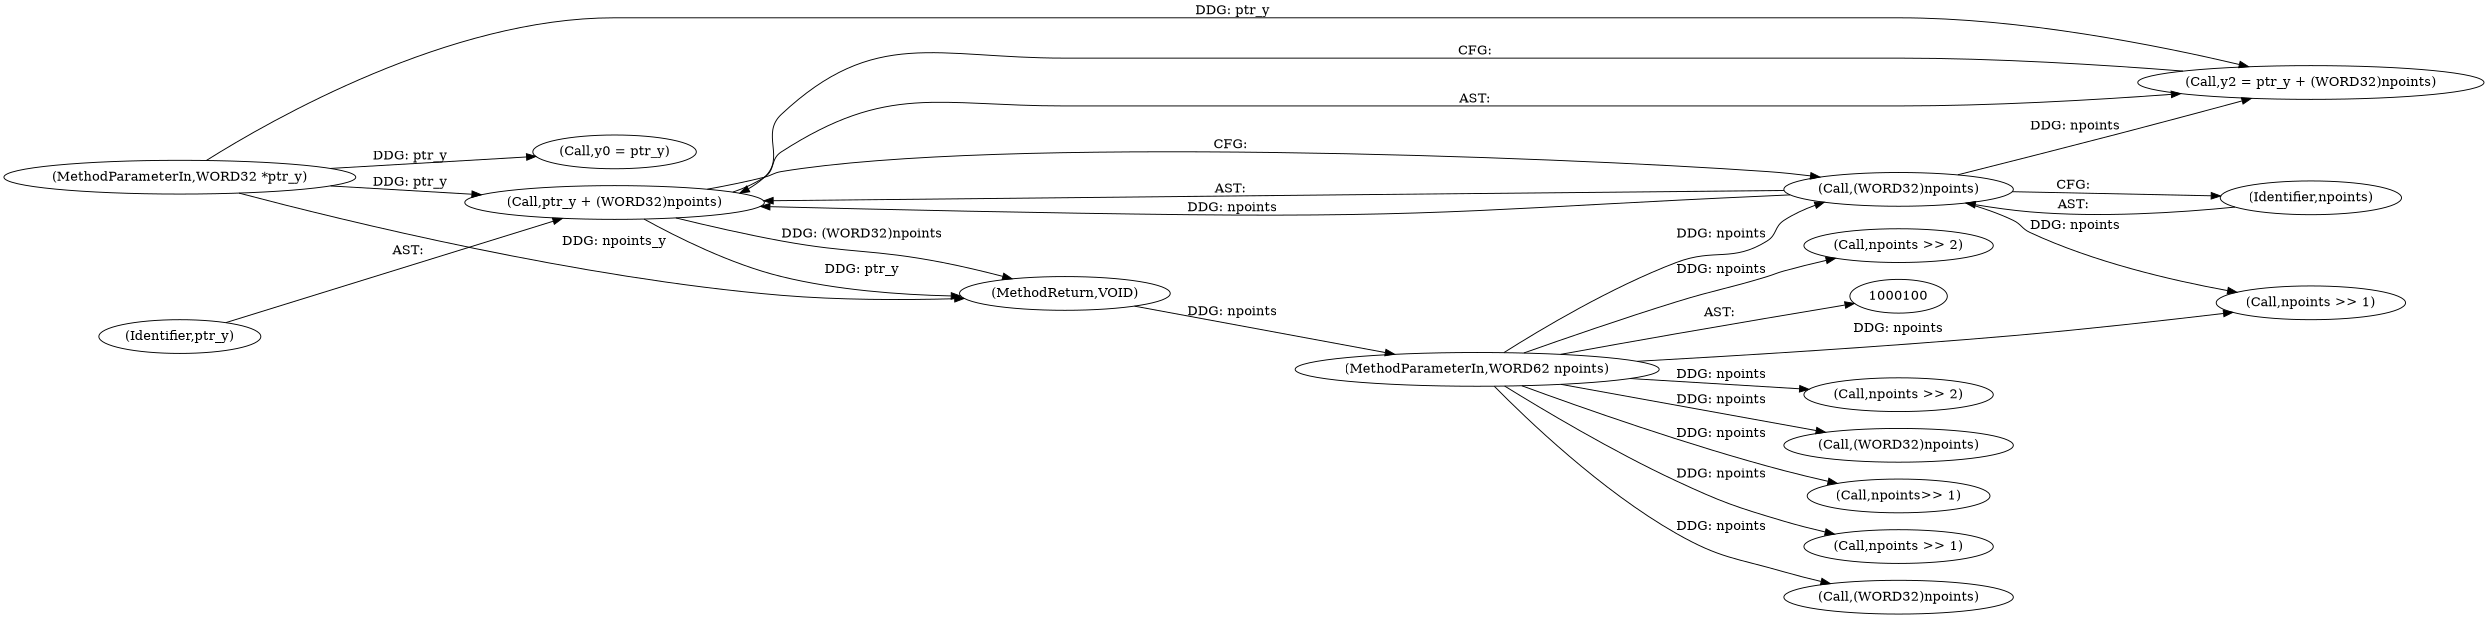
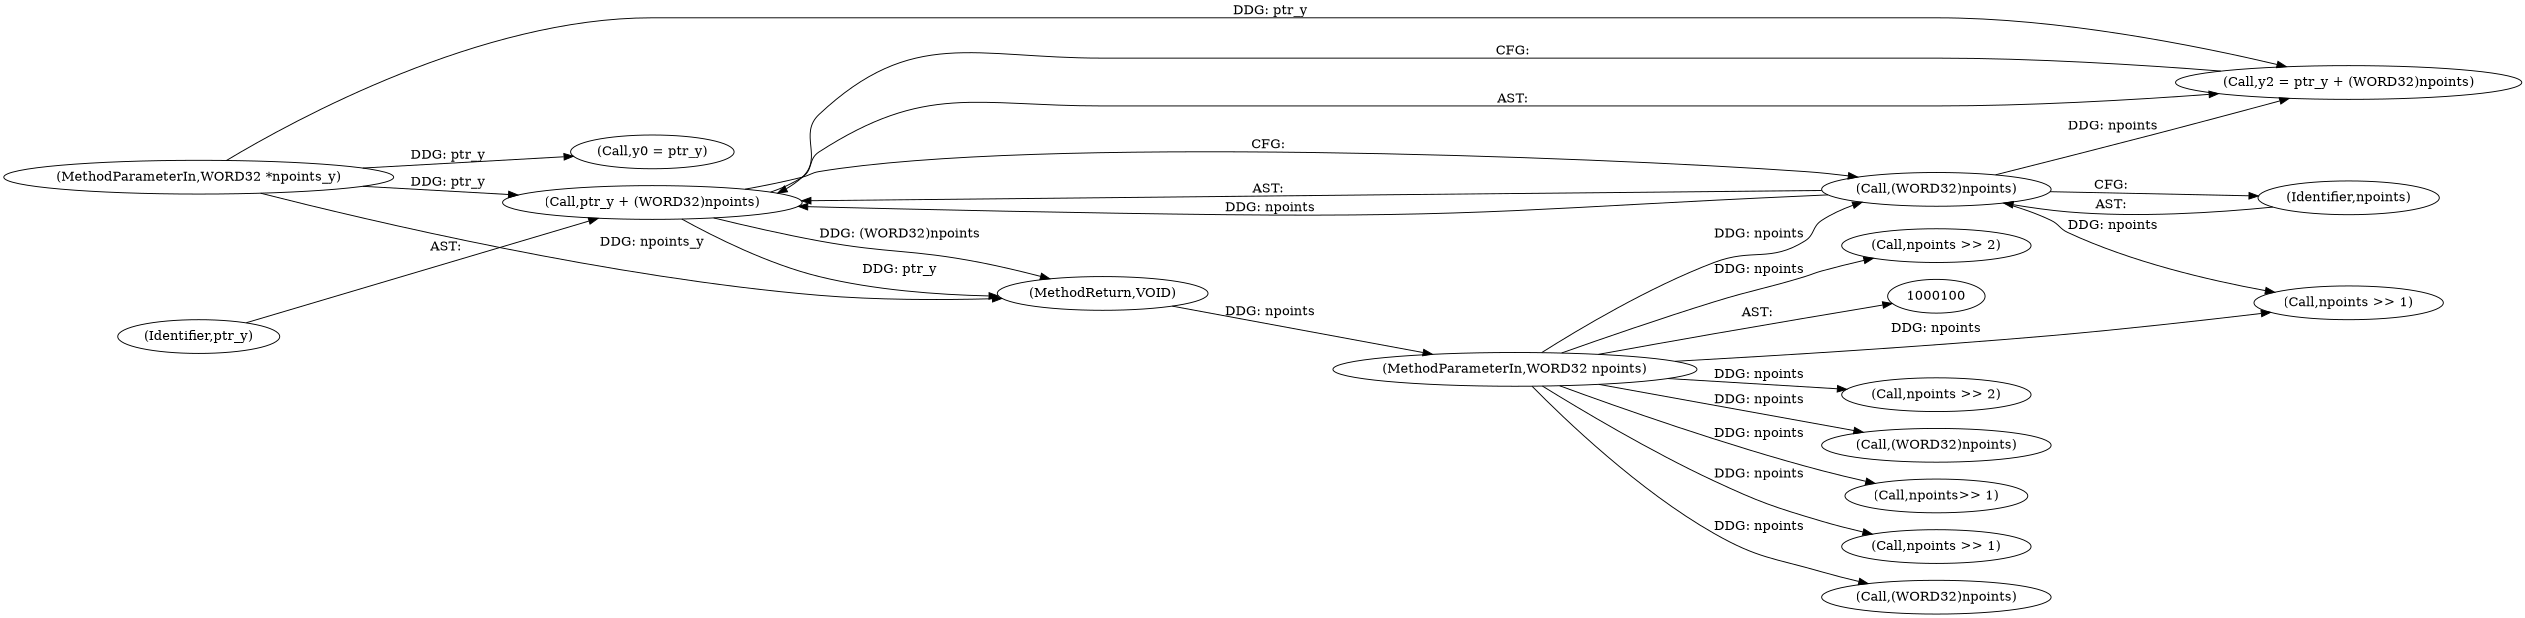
(180, 177) -> (199, 177)
(1477, 369) -> (1515, 369)
